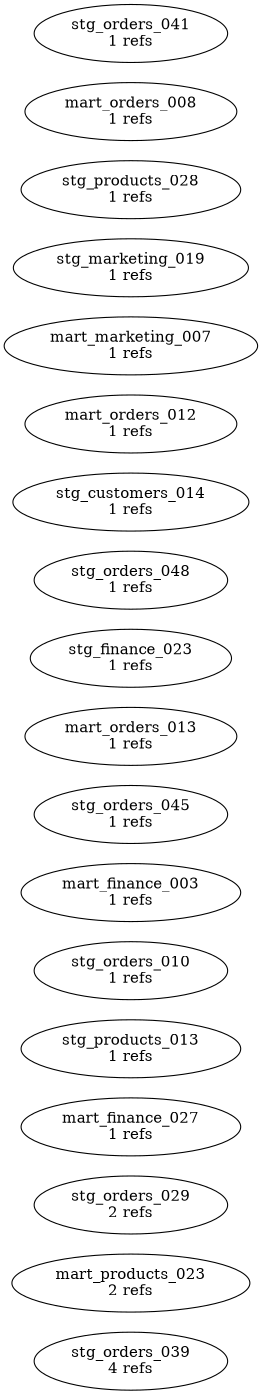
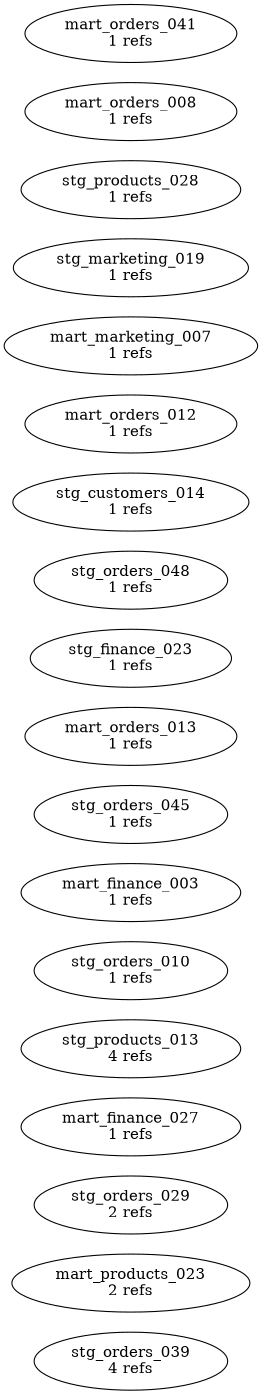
(131, 33) -> (131, 33)
(131, 1049) -> (131, 1049)
